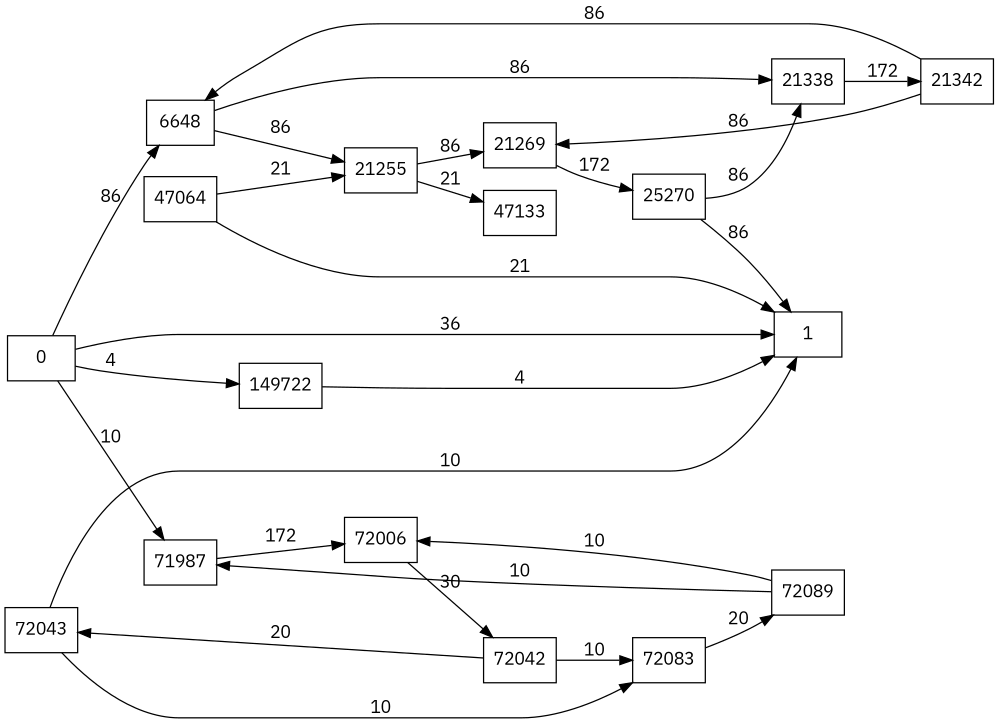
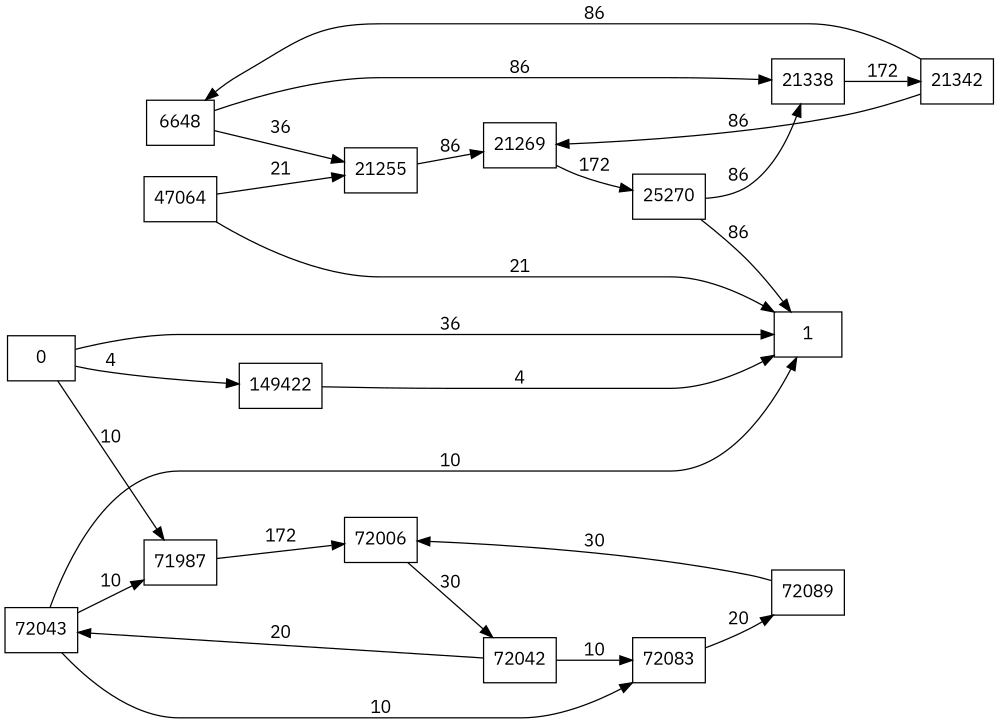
(281, 128) -> (281, 128)
(520, 213) -> none
(98, 243) -> none
(281, 386) -> (281, 386)
(594, 542) -> (594, 542)
(500, 583) -> (105, 599)
